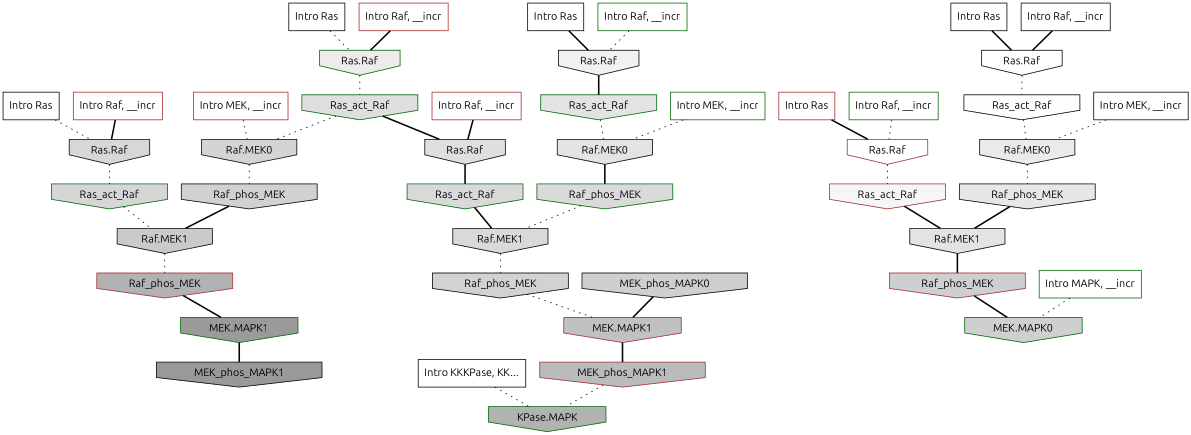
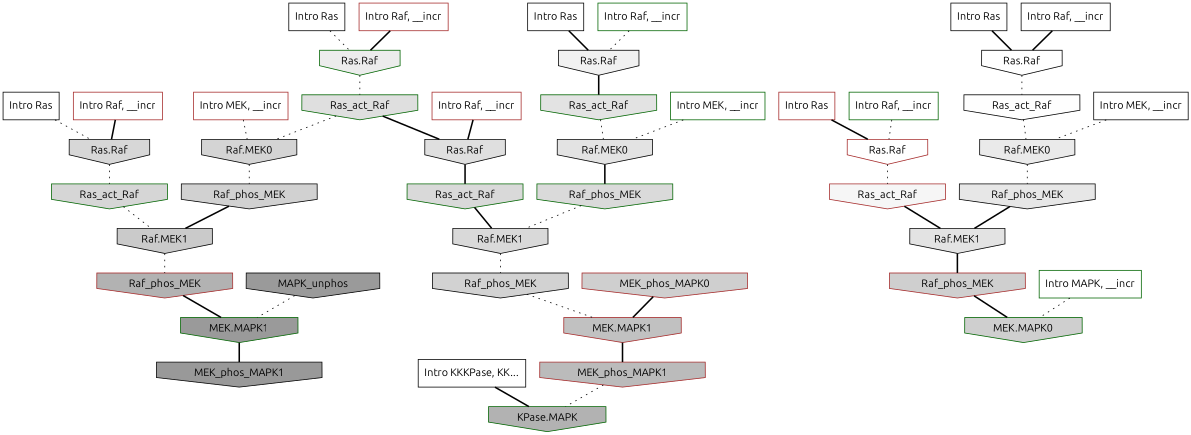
none -> (313, 284)
(665, 284) -> (665, 284)
(512, 397) -> (512, 397)
